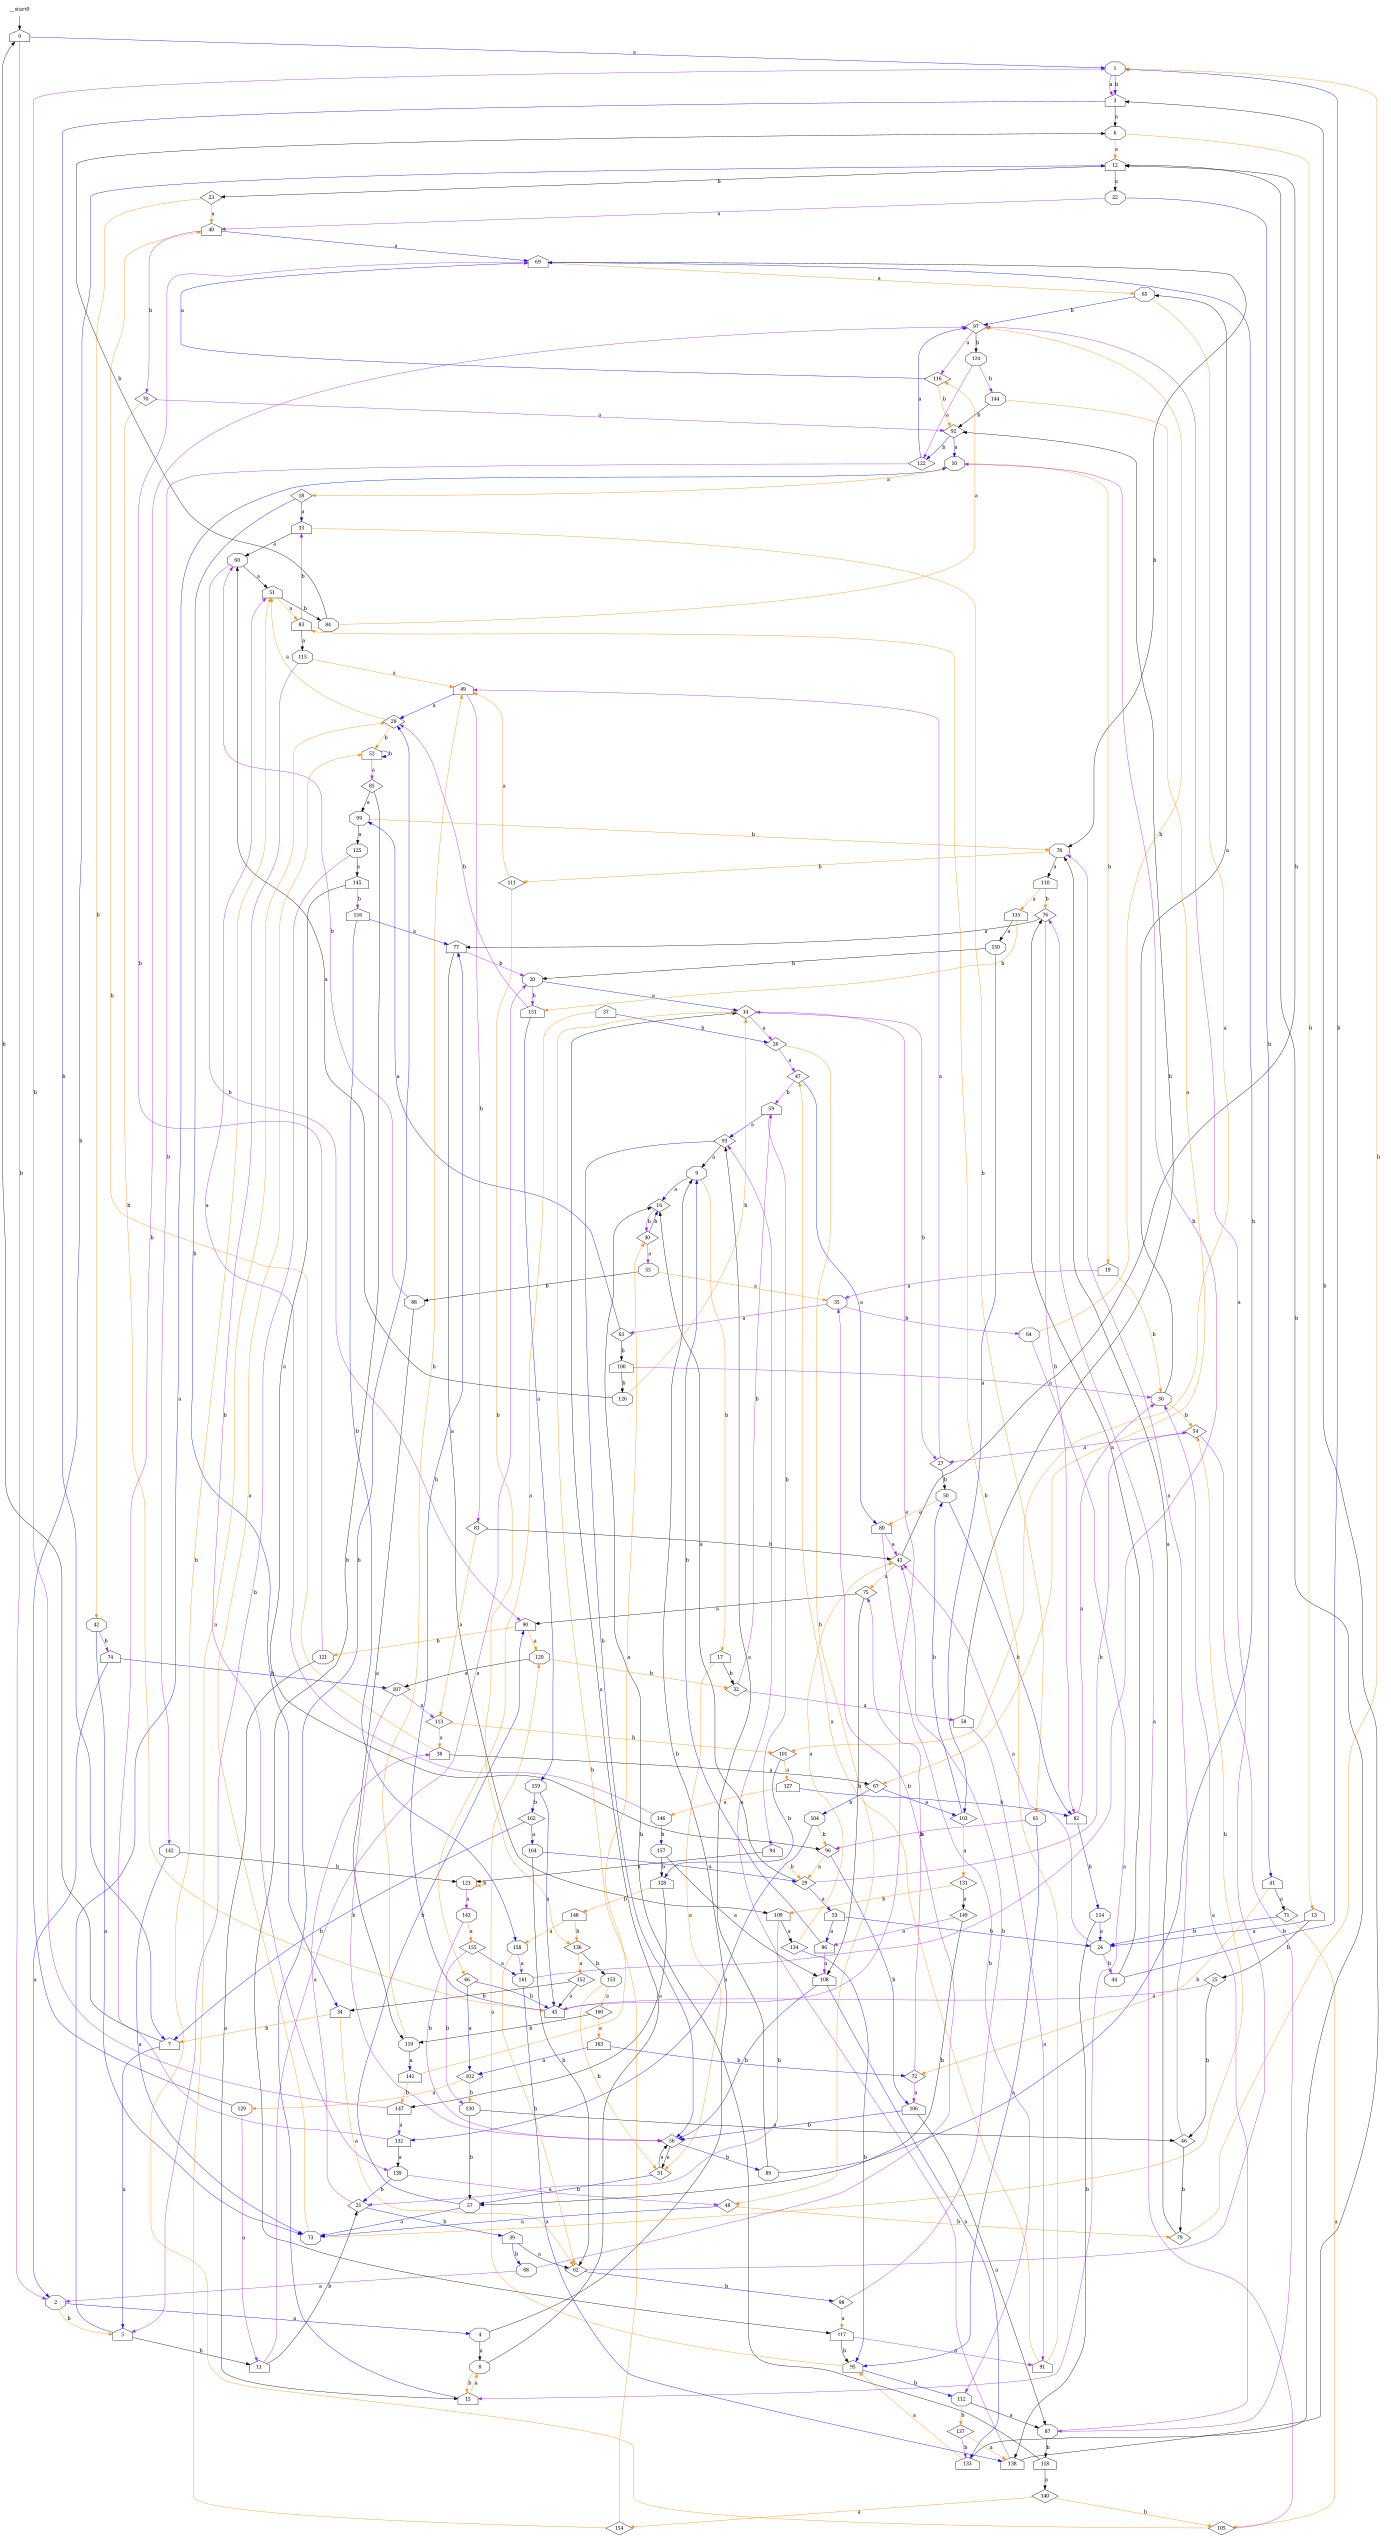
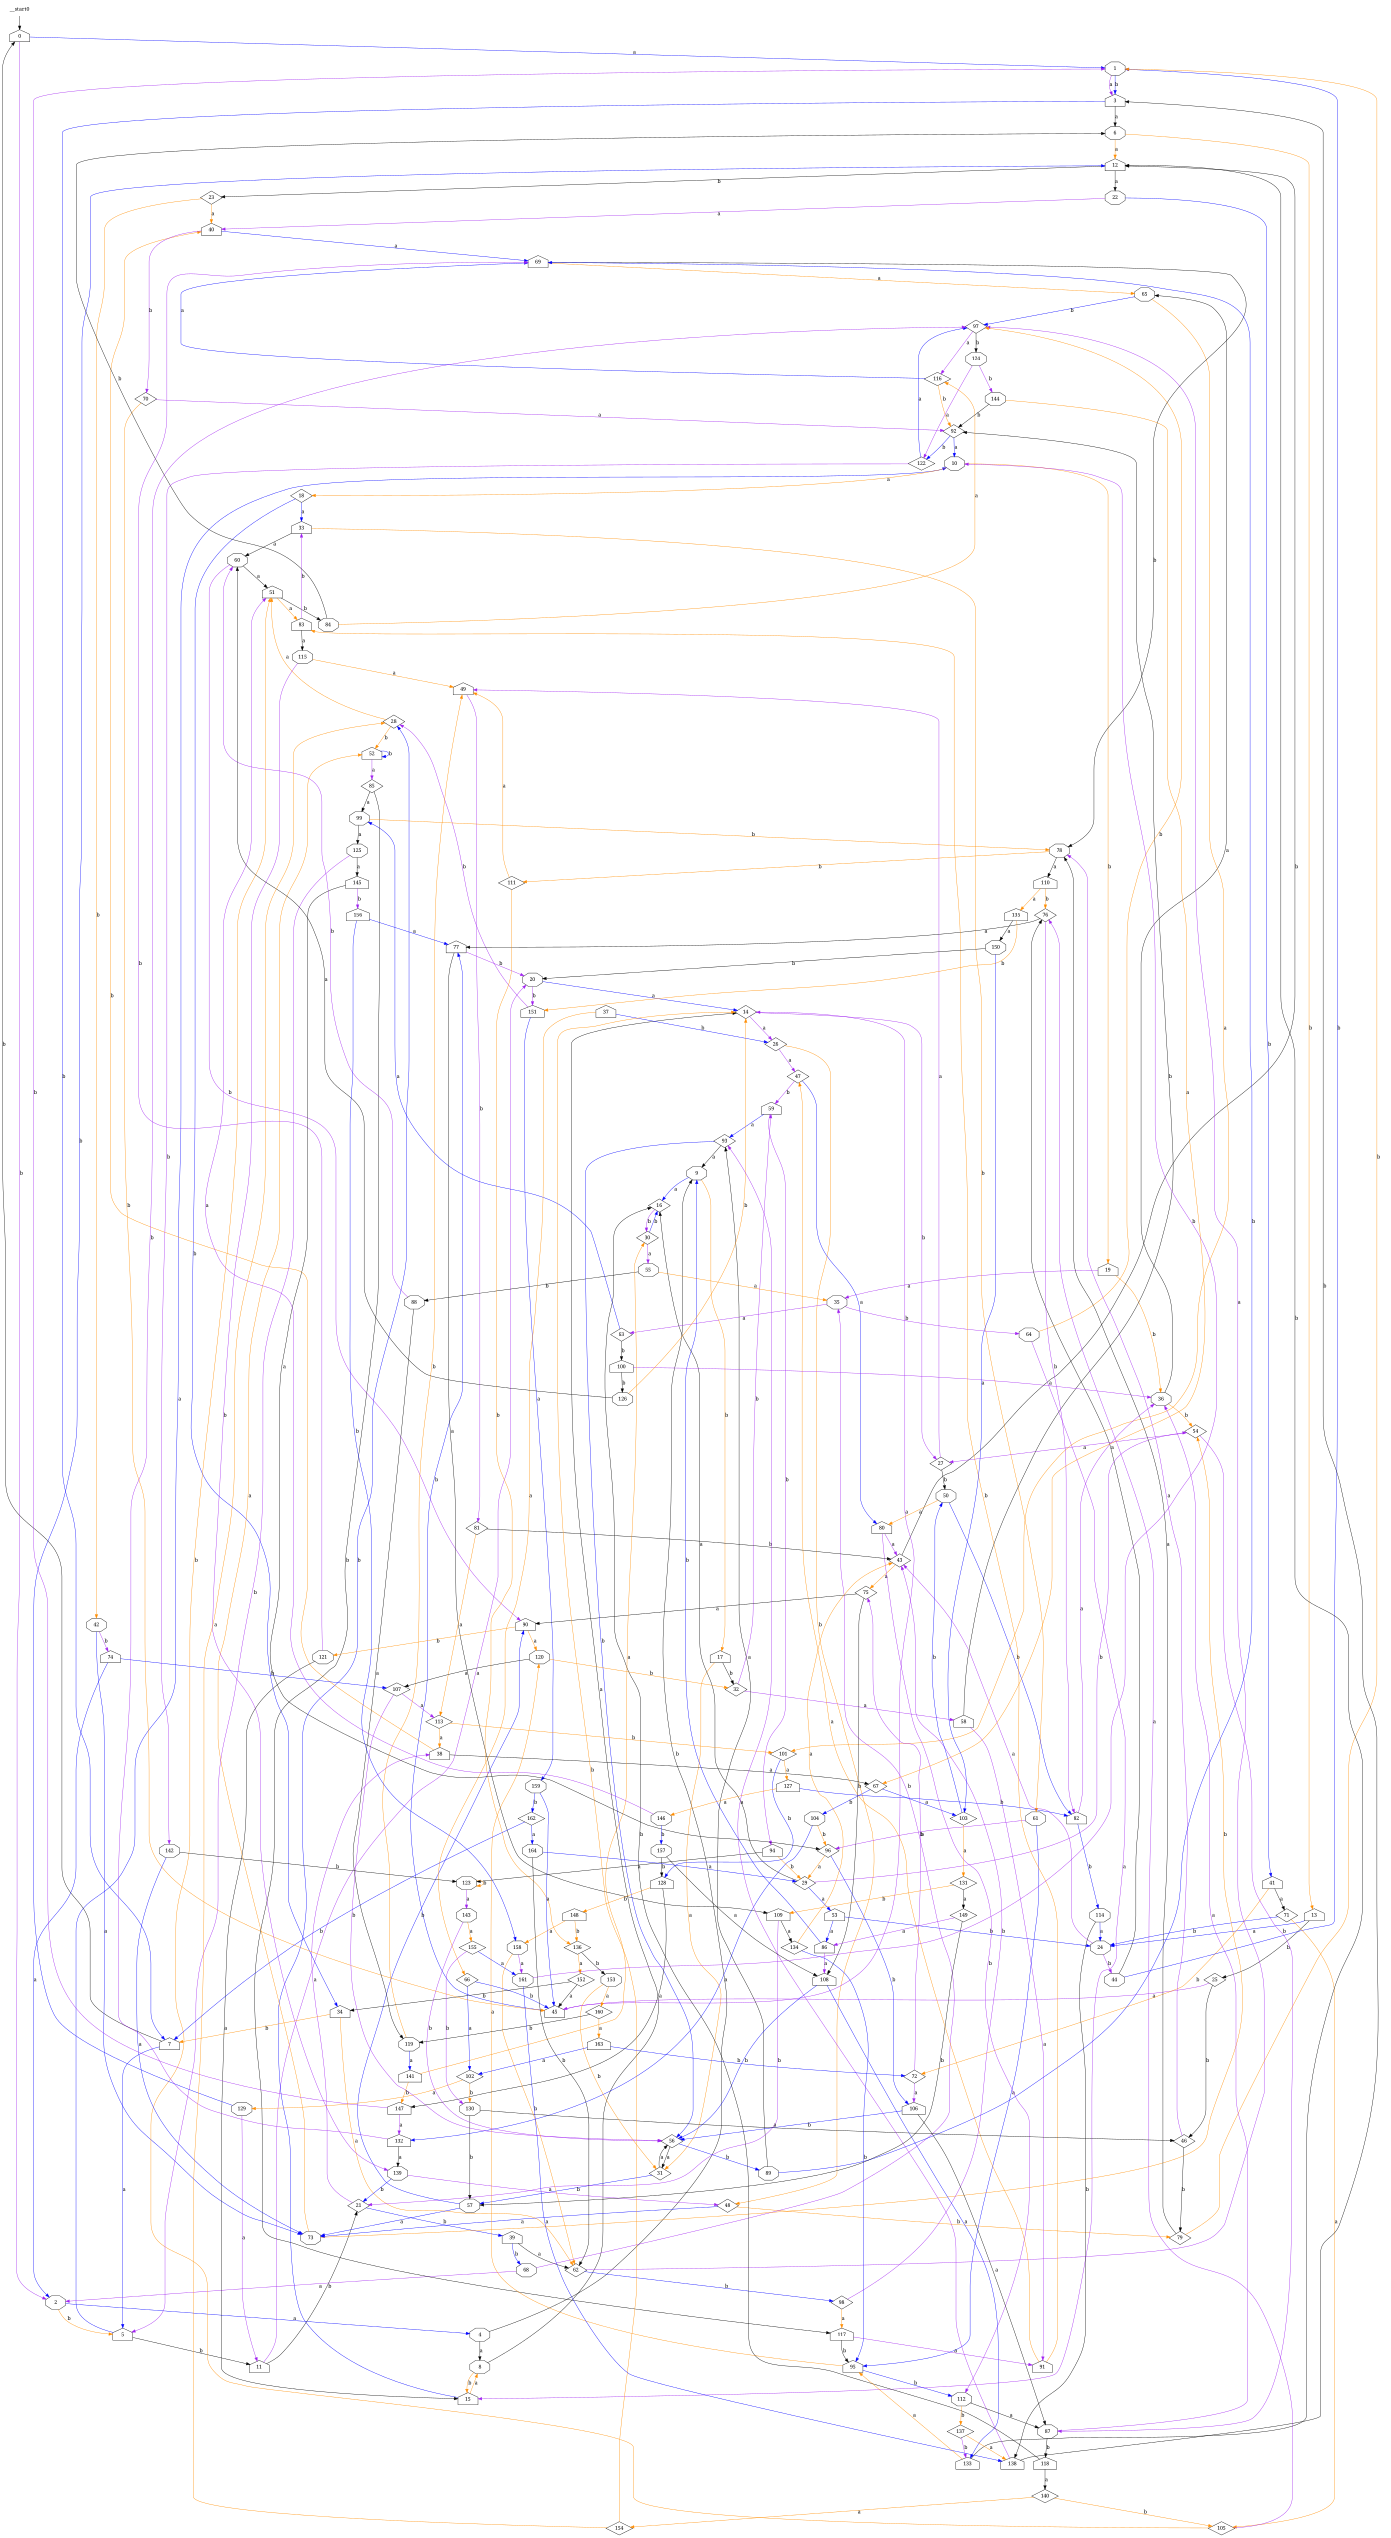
(428, 706) -> none
